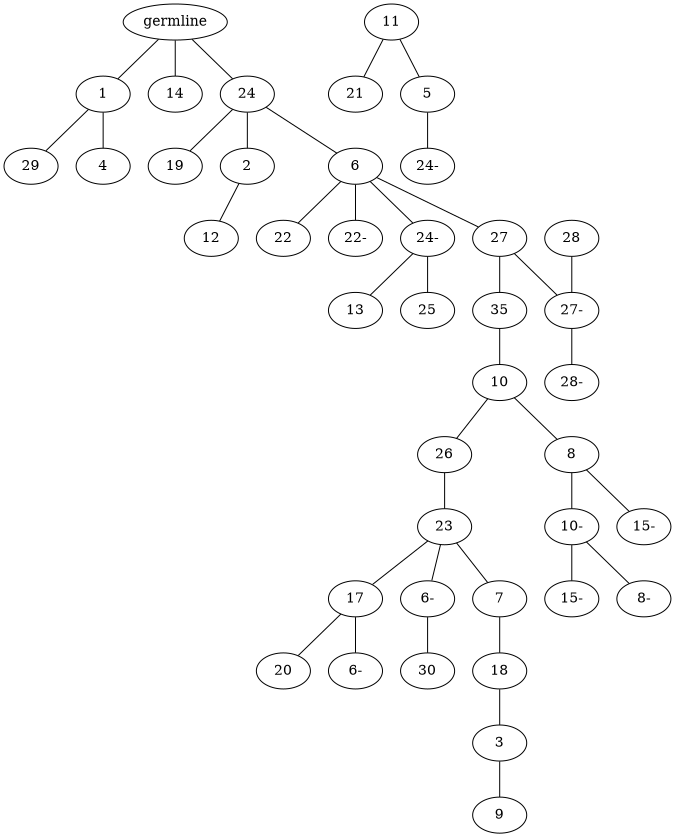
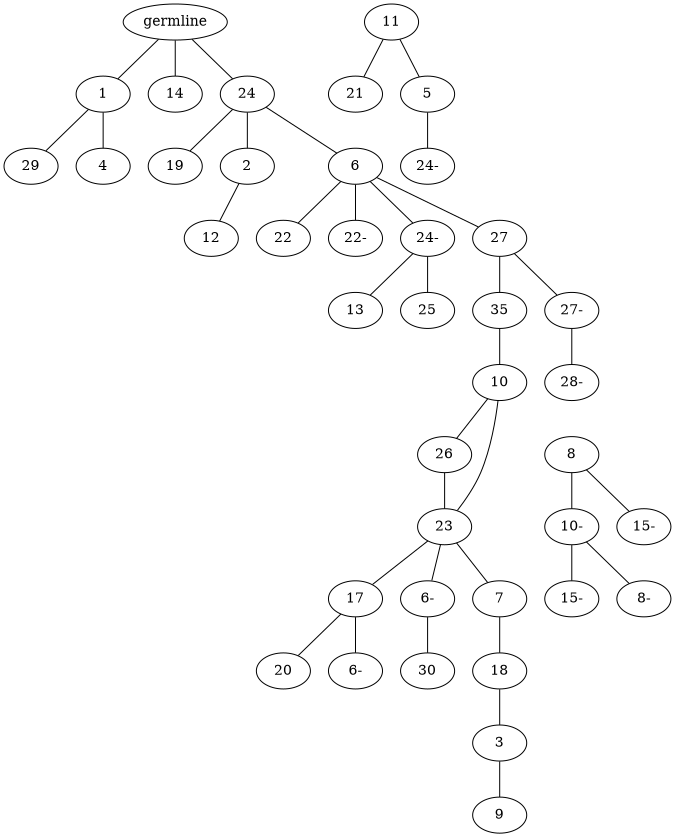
(572, 238) -> none
(536, 418) -> (486, 459)
